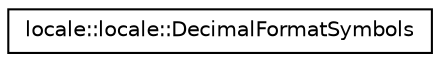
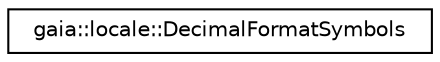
(220, 31) -> (220, 31)
